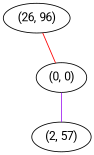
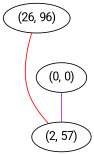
(49, 48) -> (26, 81)
